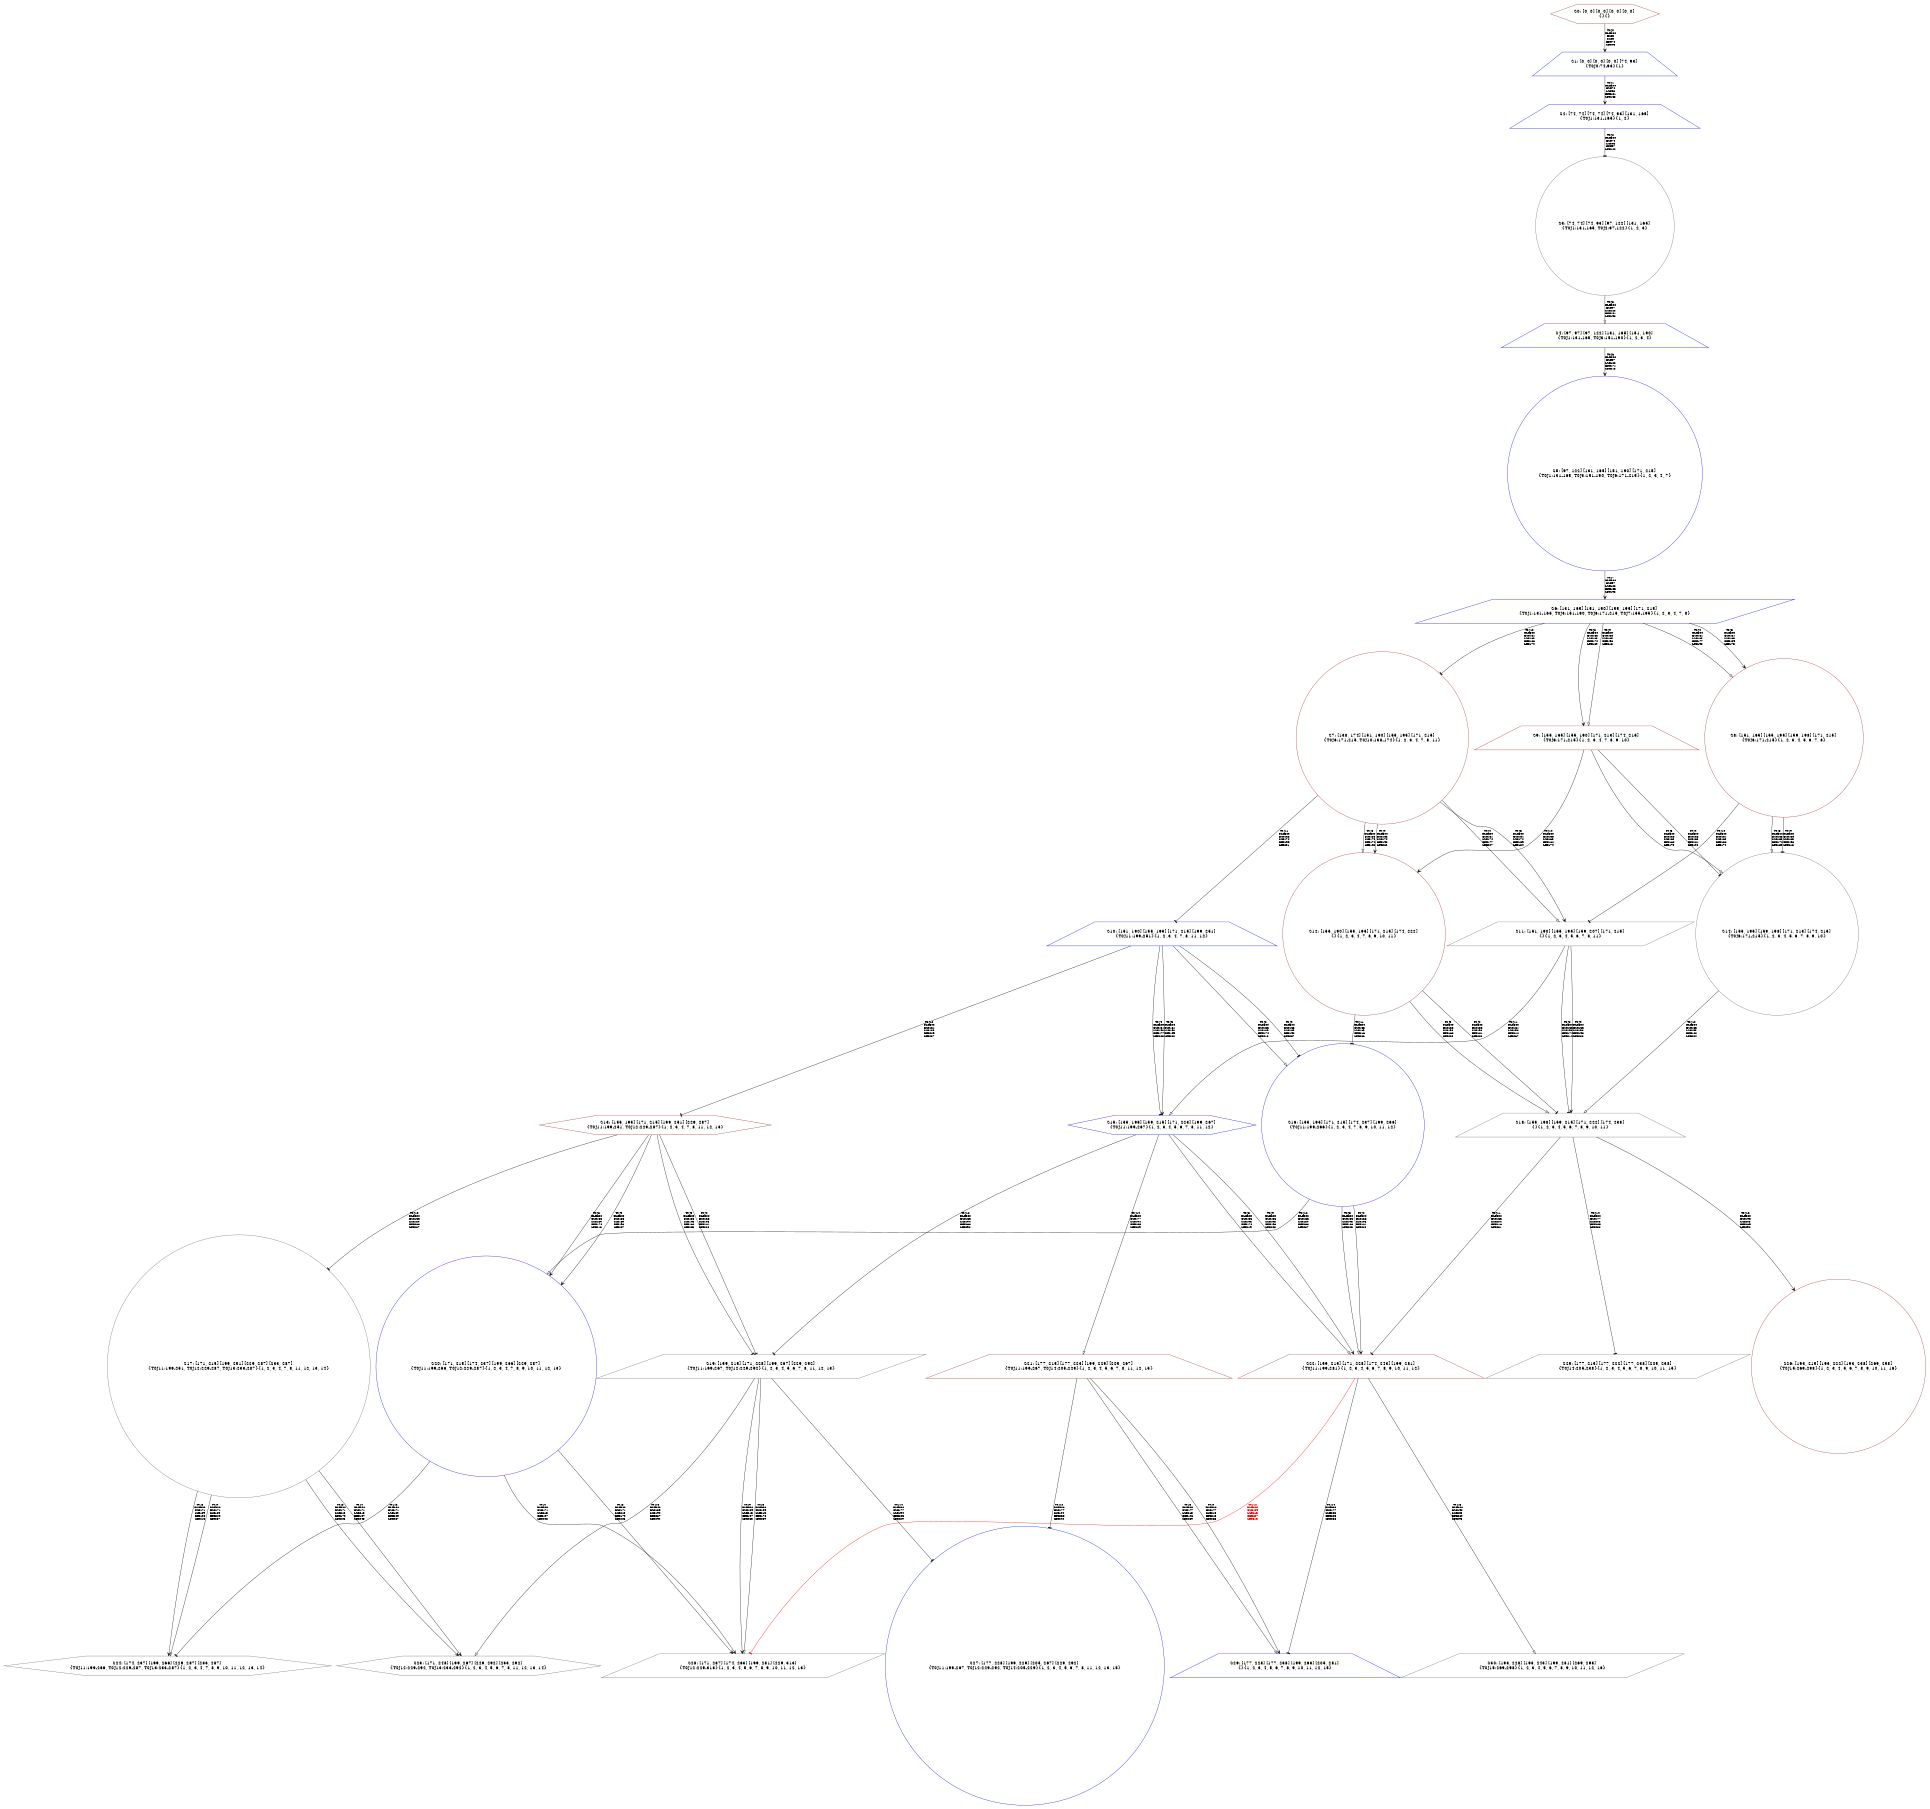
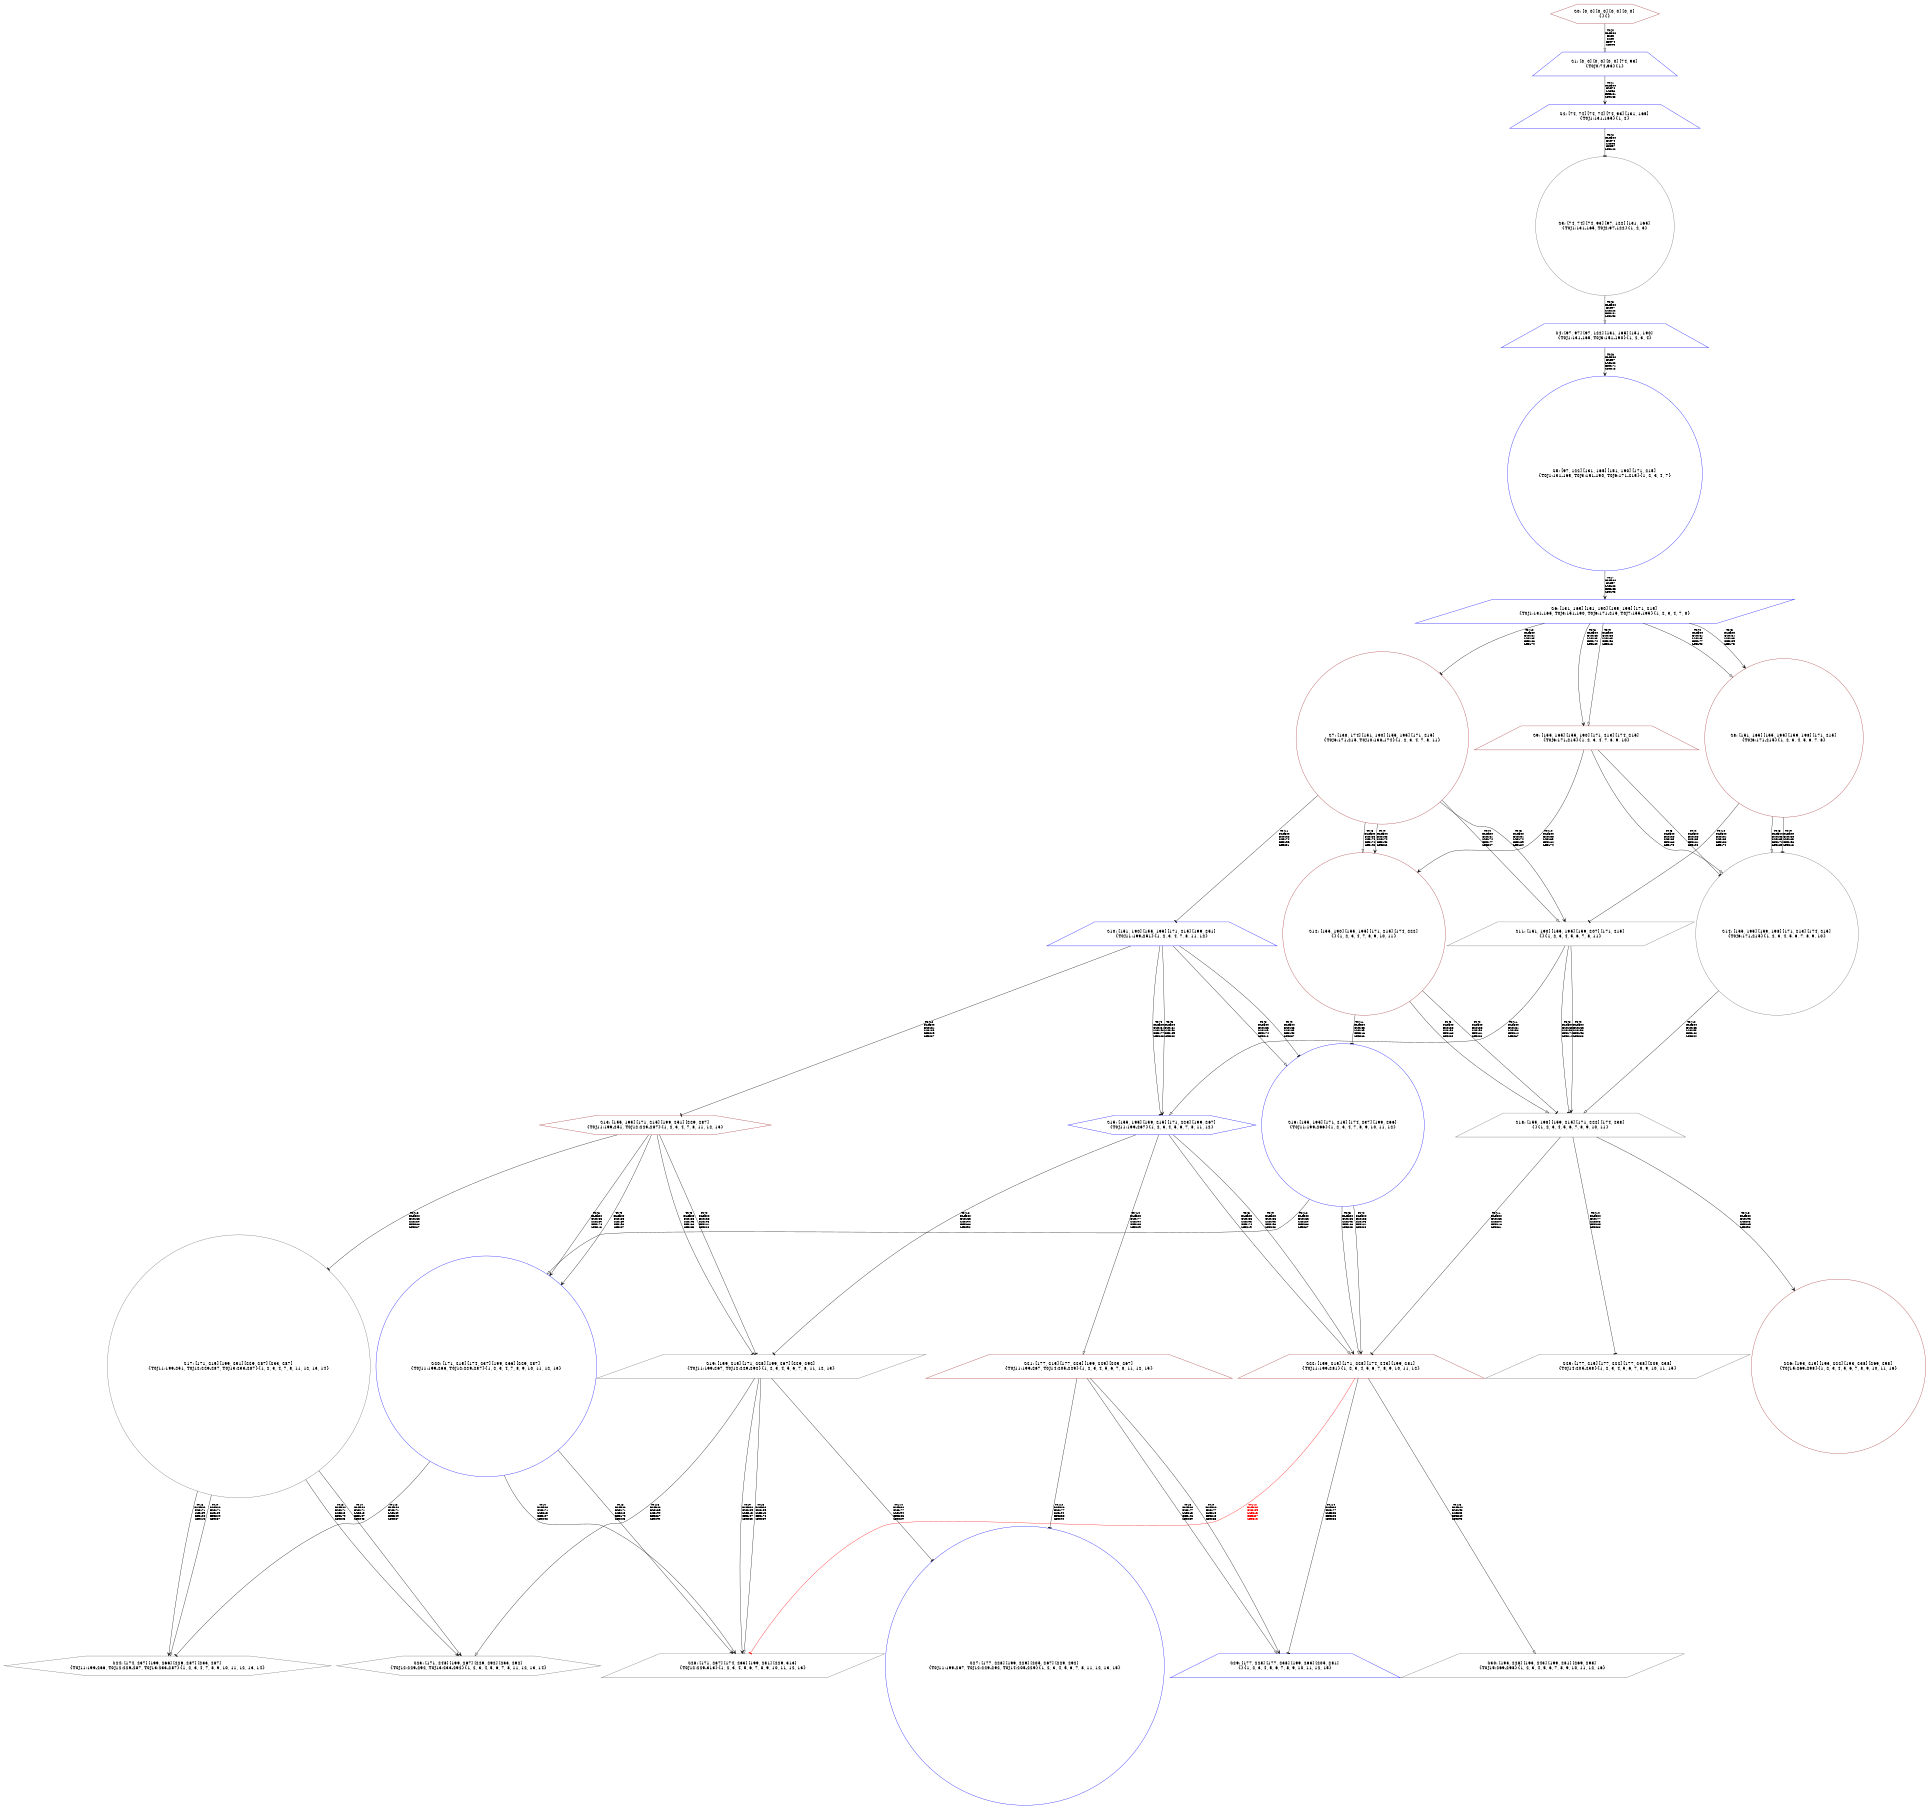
(1605, 36) -> (1605, 36)
